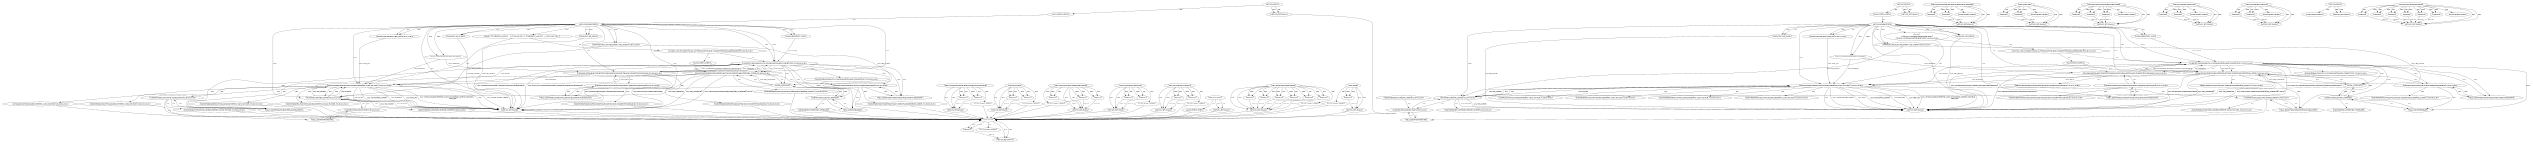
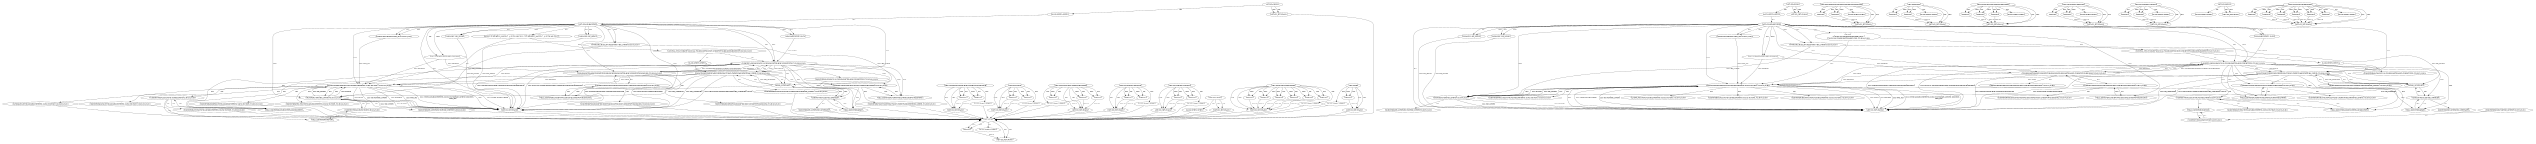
(1424, 101) -> none
(1434, 104) -> none
